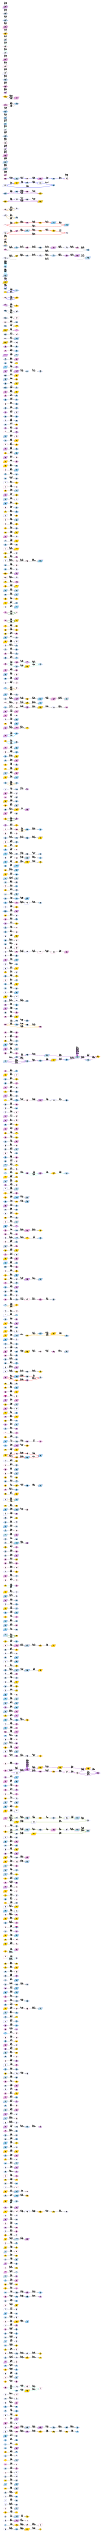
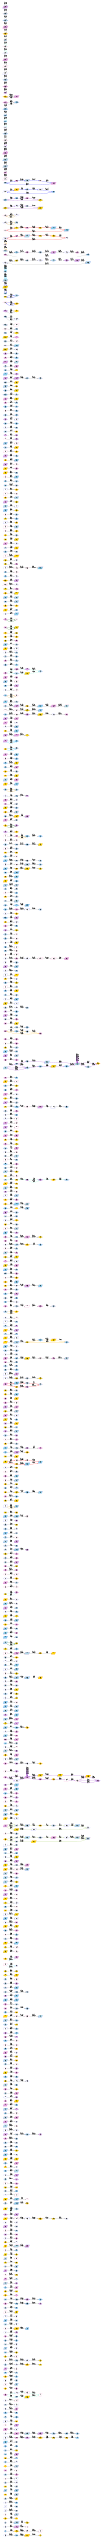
(59, 179) -> (11, 182)
(10, 1563) -> (11, 1570)
(16, 1609) -> (16, 1616)
(5, 2065) -> (5, 2073)
